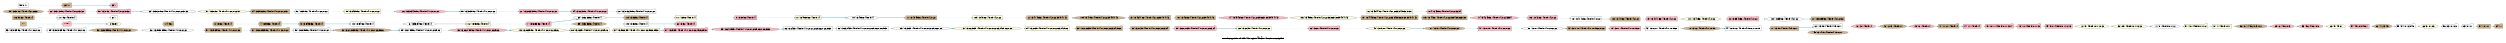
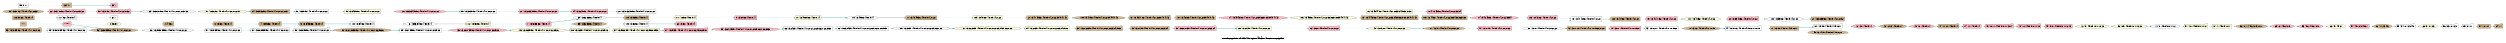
(89, 24) -> (86, 26)
(1516, 28) -> (1541, 23)
(23, 30) -> (23, 30)
(223, 30) -> (223, 30)
(270, 30) -> (270, 30)
